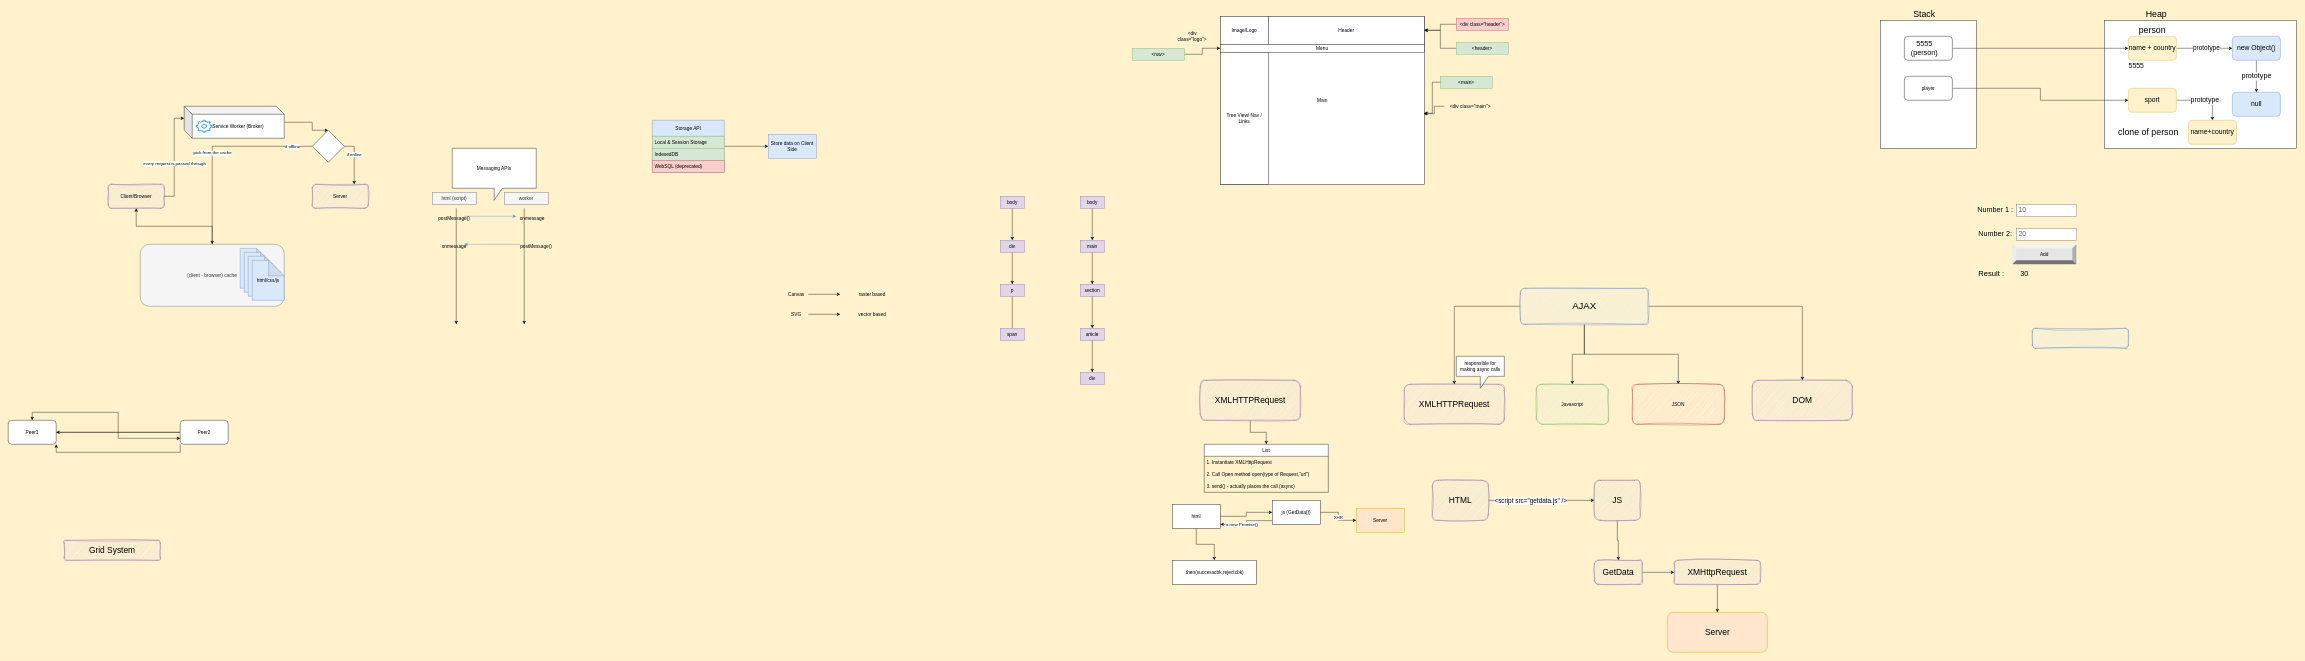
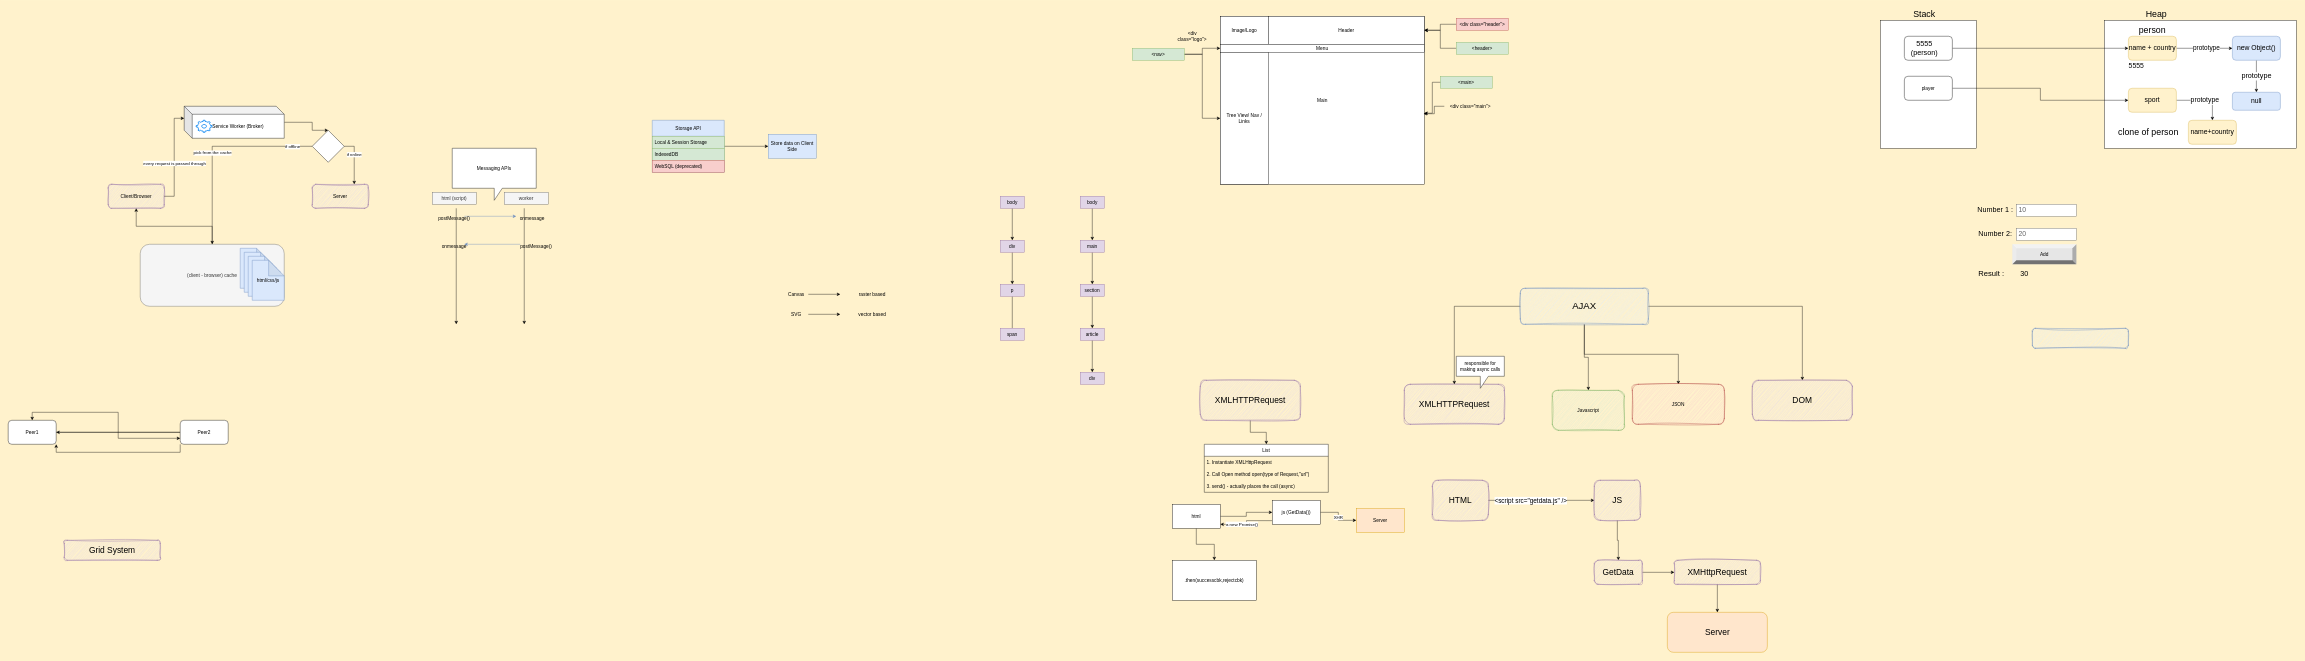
(2256, 104) -> (2256, 101)
none -> (1216, 118)
(1572, 404) -> (1588, 410)
(1214, 572) -> (1214, 580)
